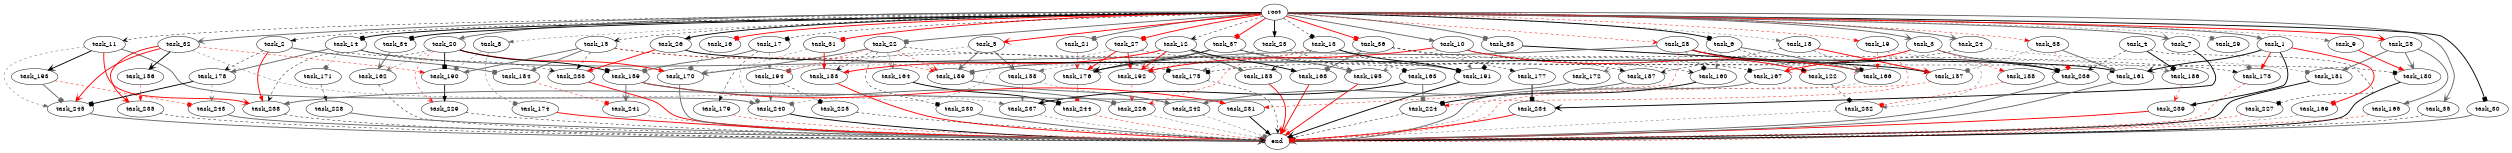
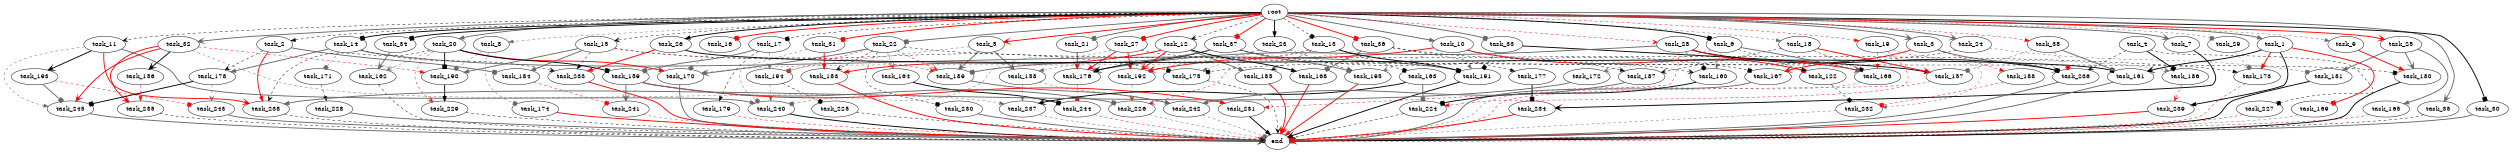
(1077, 58) -> (1077, 58)
